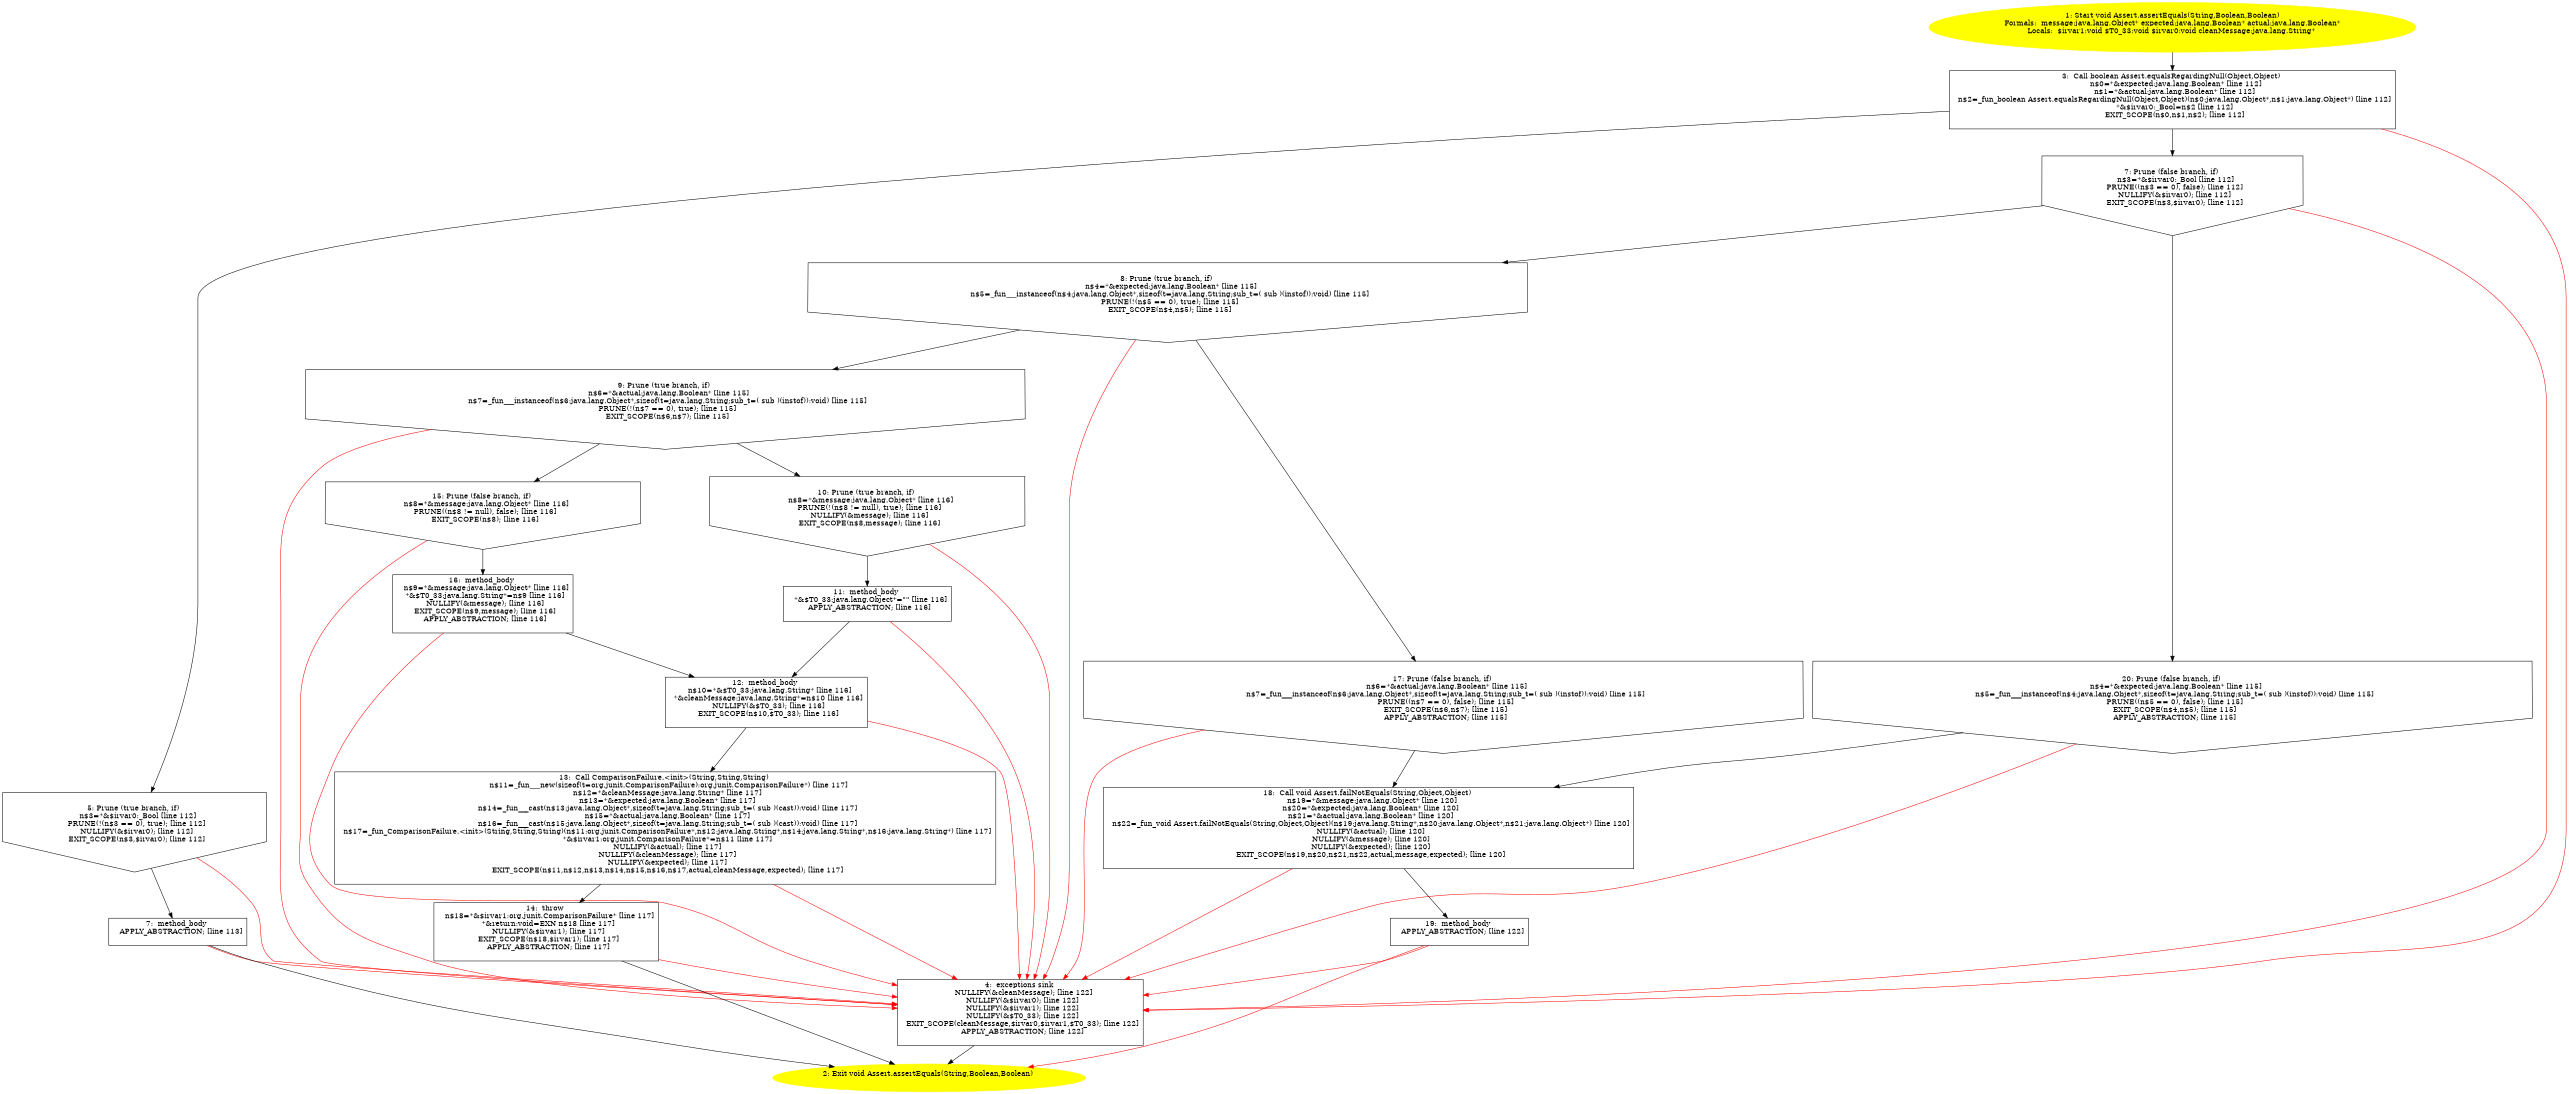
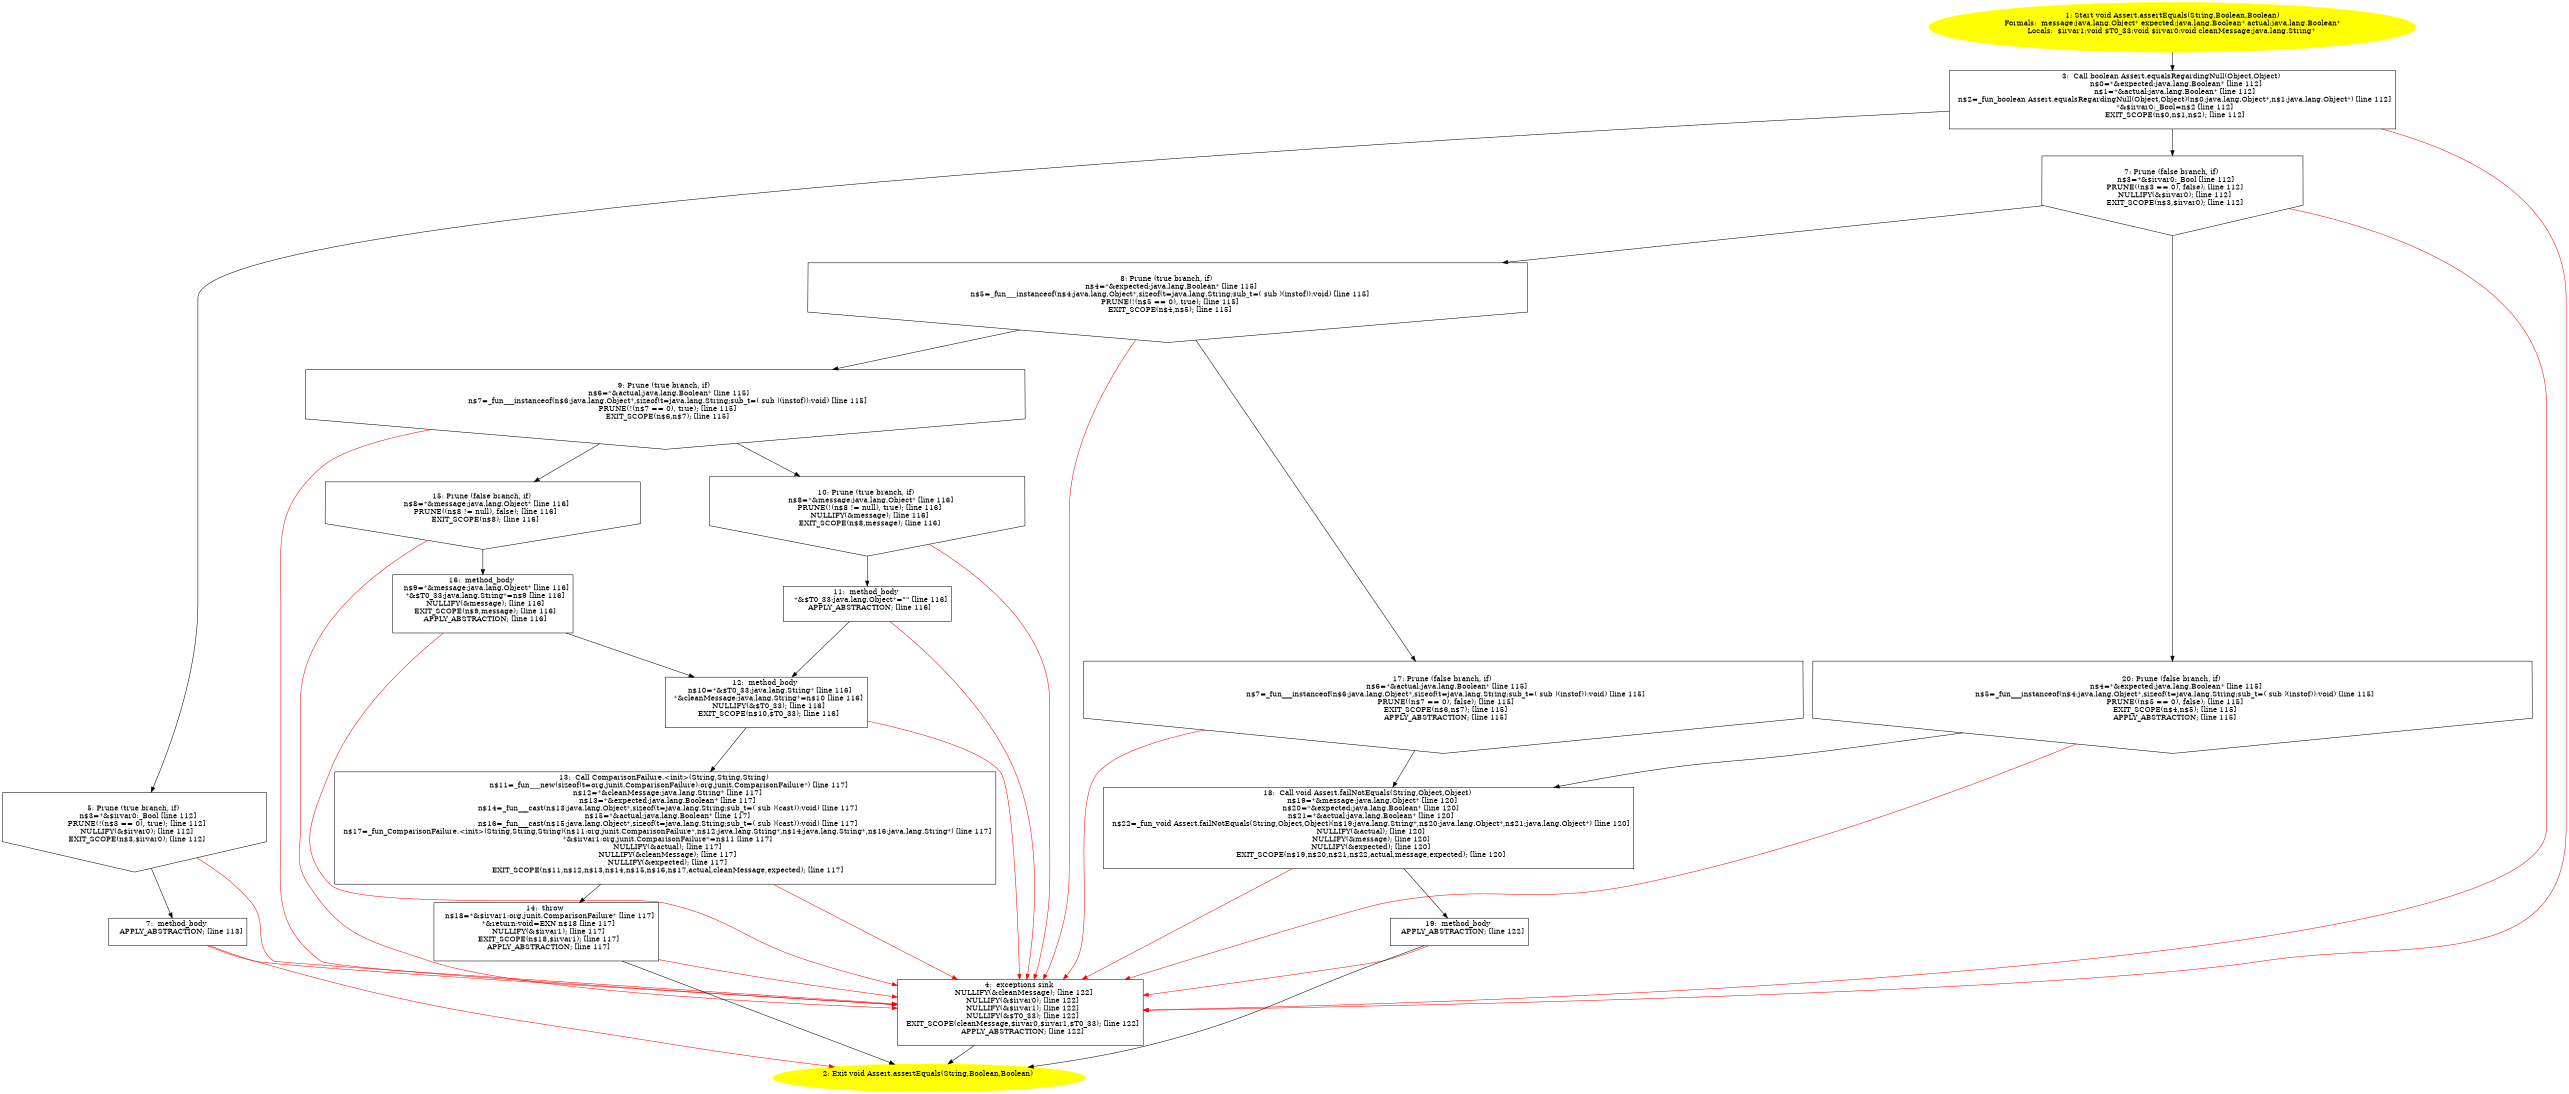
(516, 1020) -> (516, 1020)
(1233, 1020) -> (1233, 1020)
